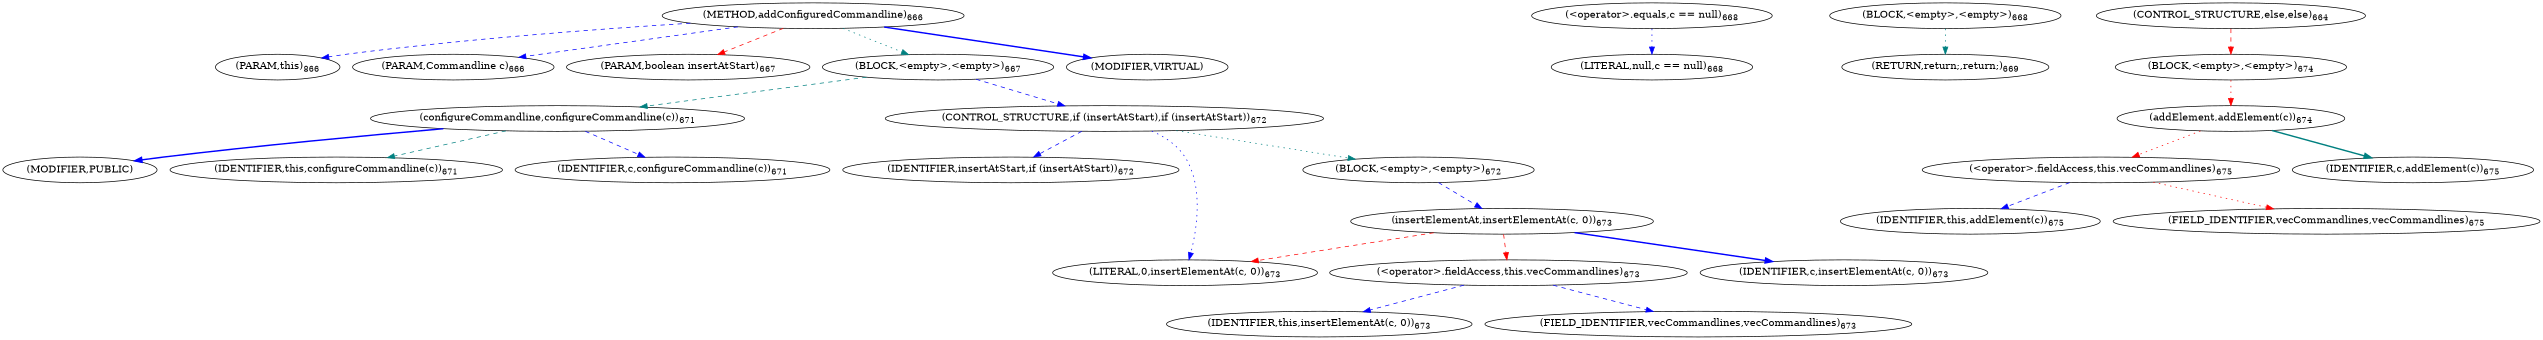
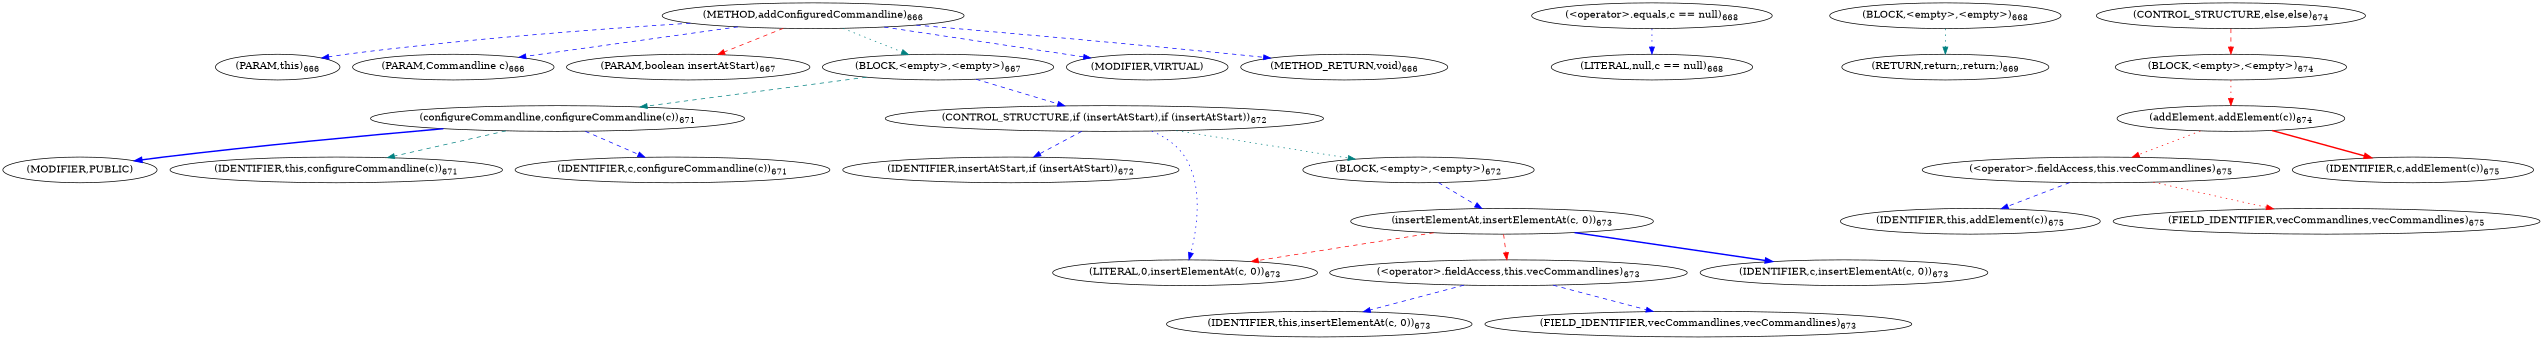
(2321, 15) -> (2321, 15)
(984, 42) -> (984, 42)
(312, 66) -> (312, 66)
none -> (1344, 67)
(2318, 143) -> (2318, 143)
